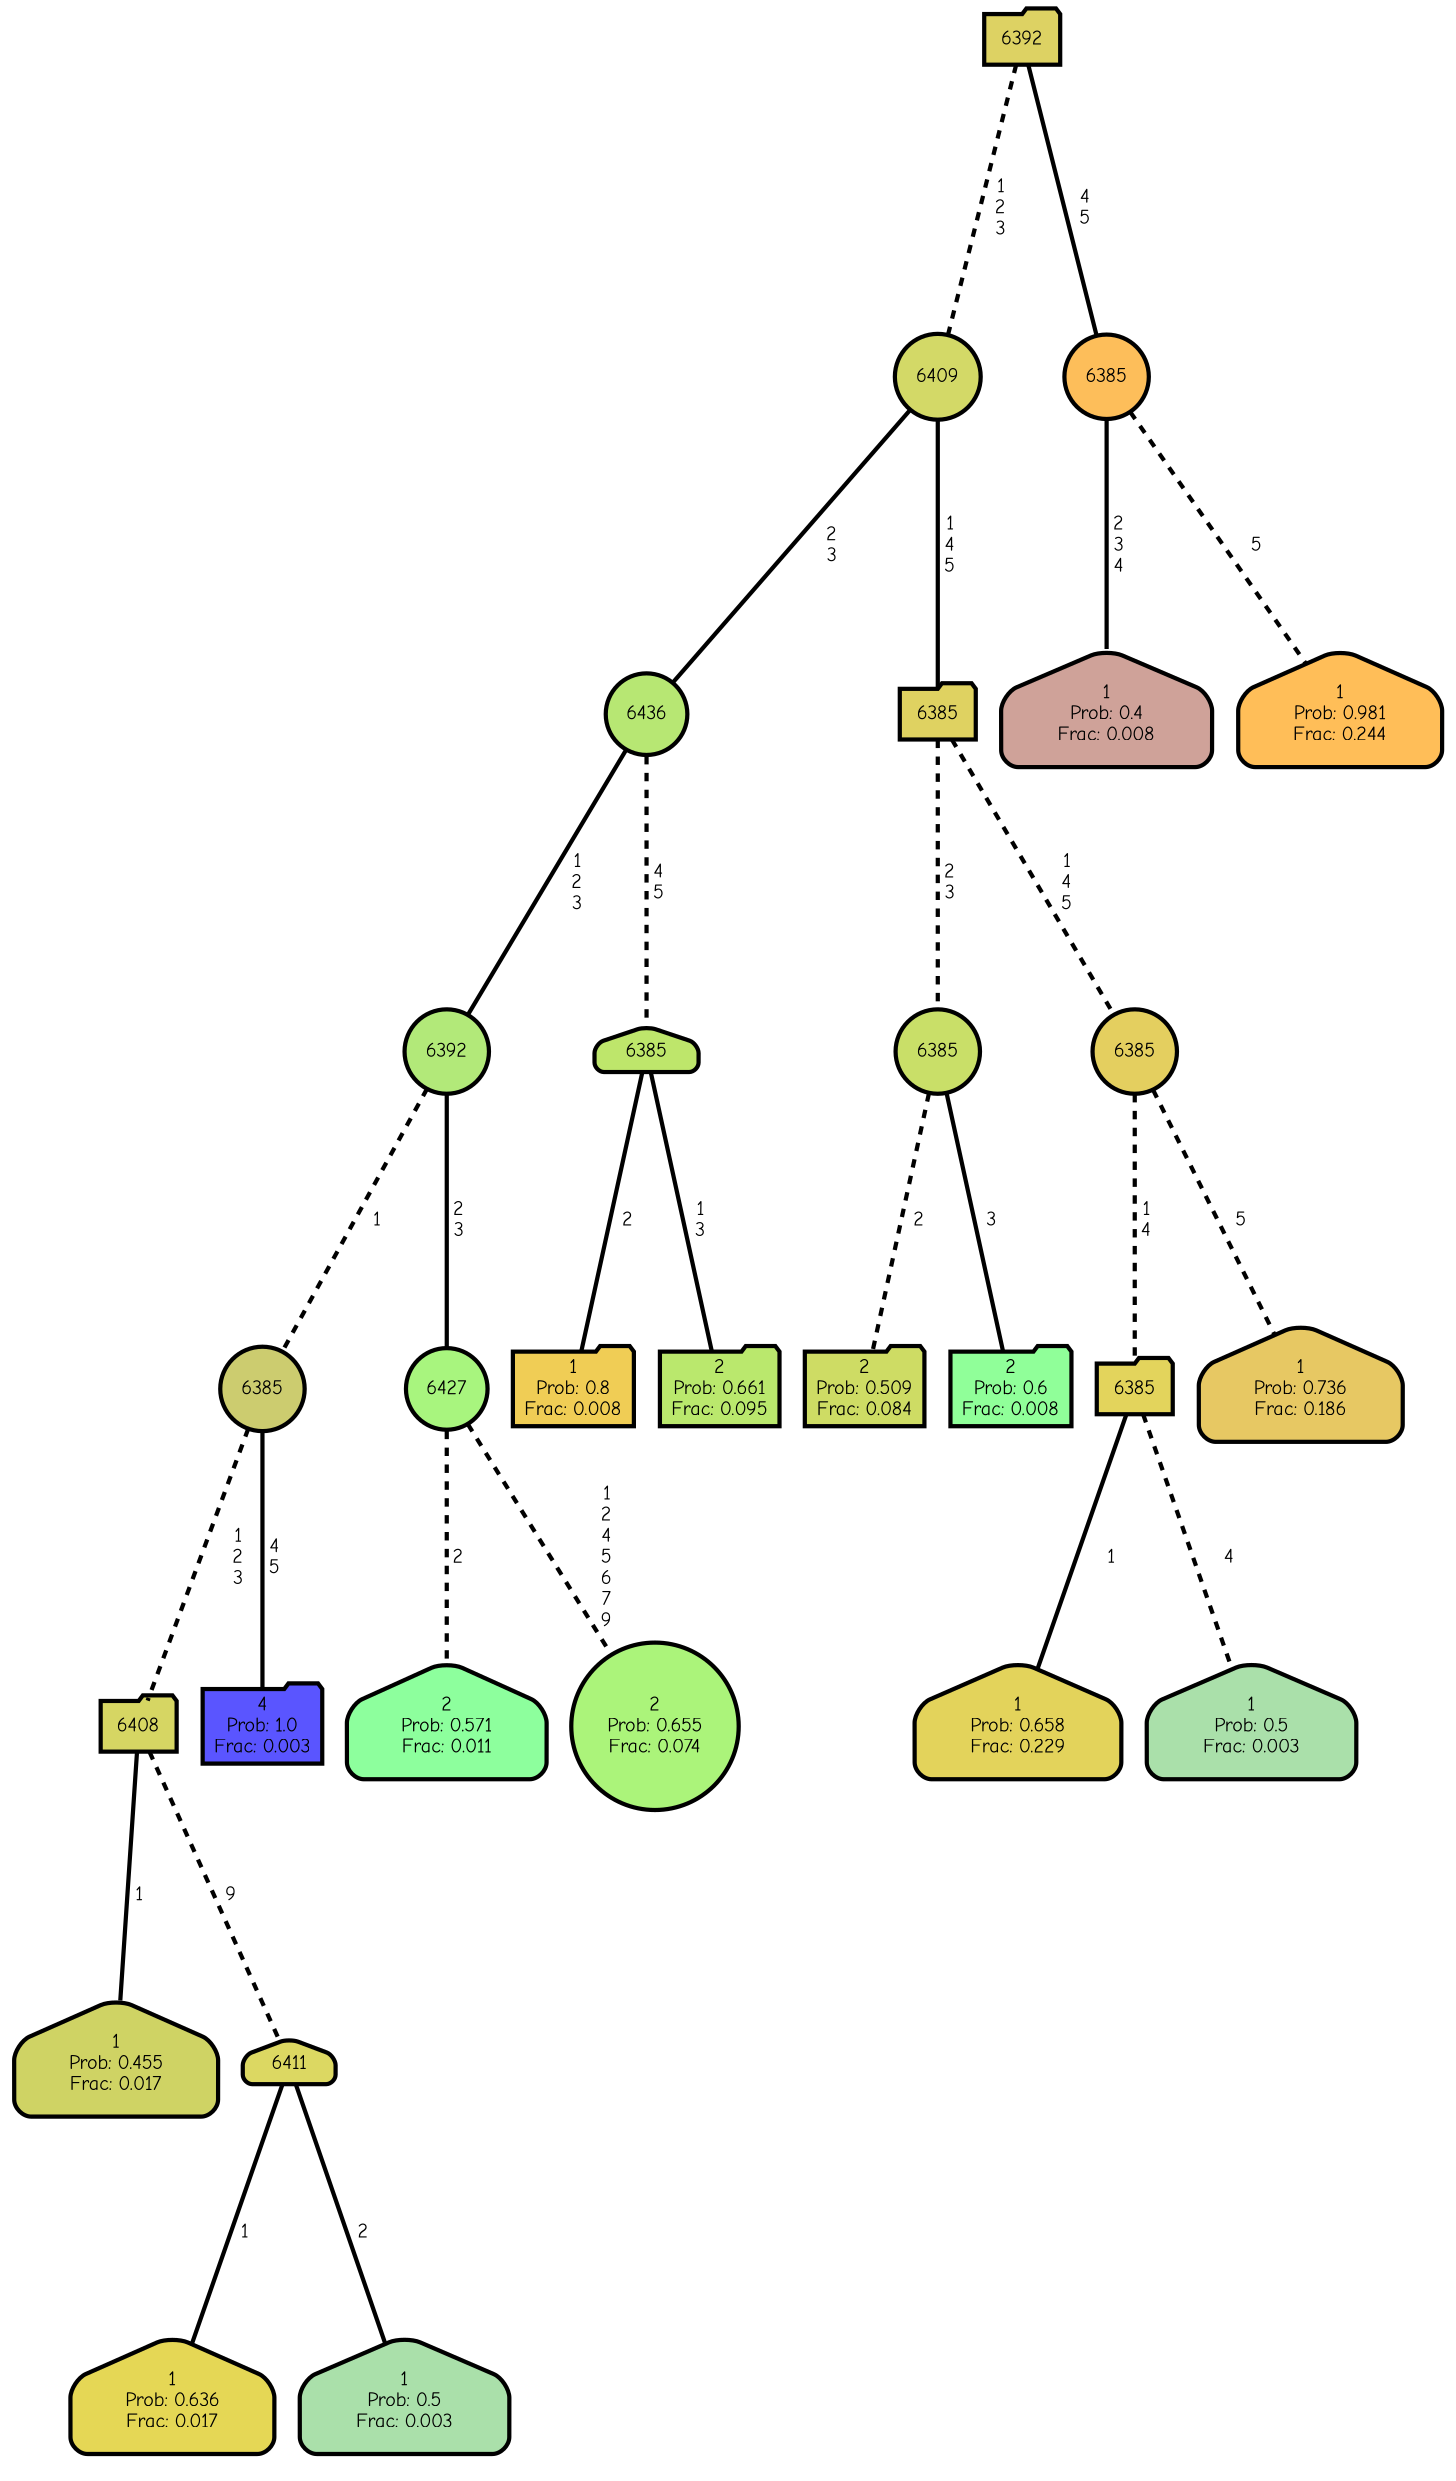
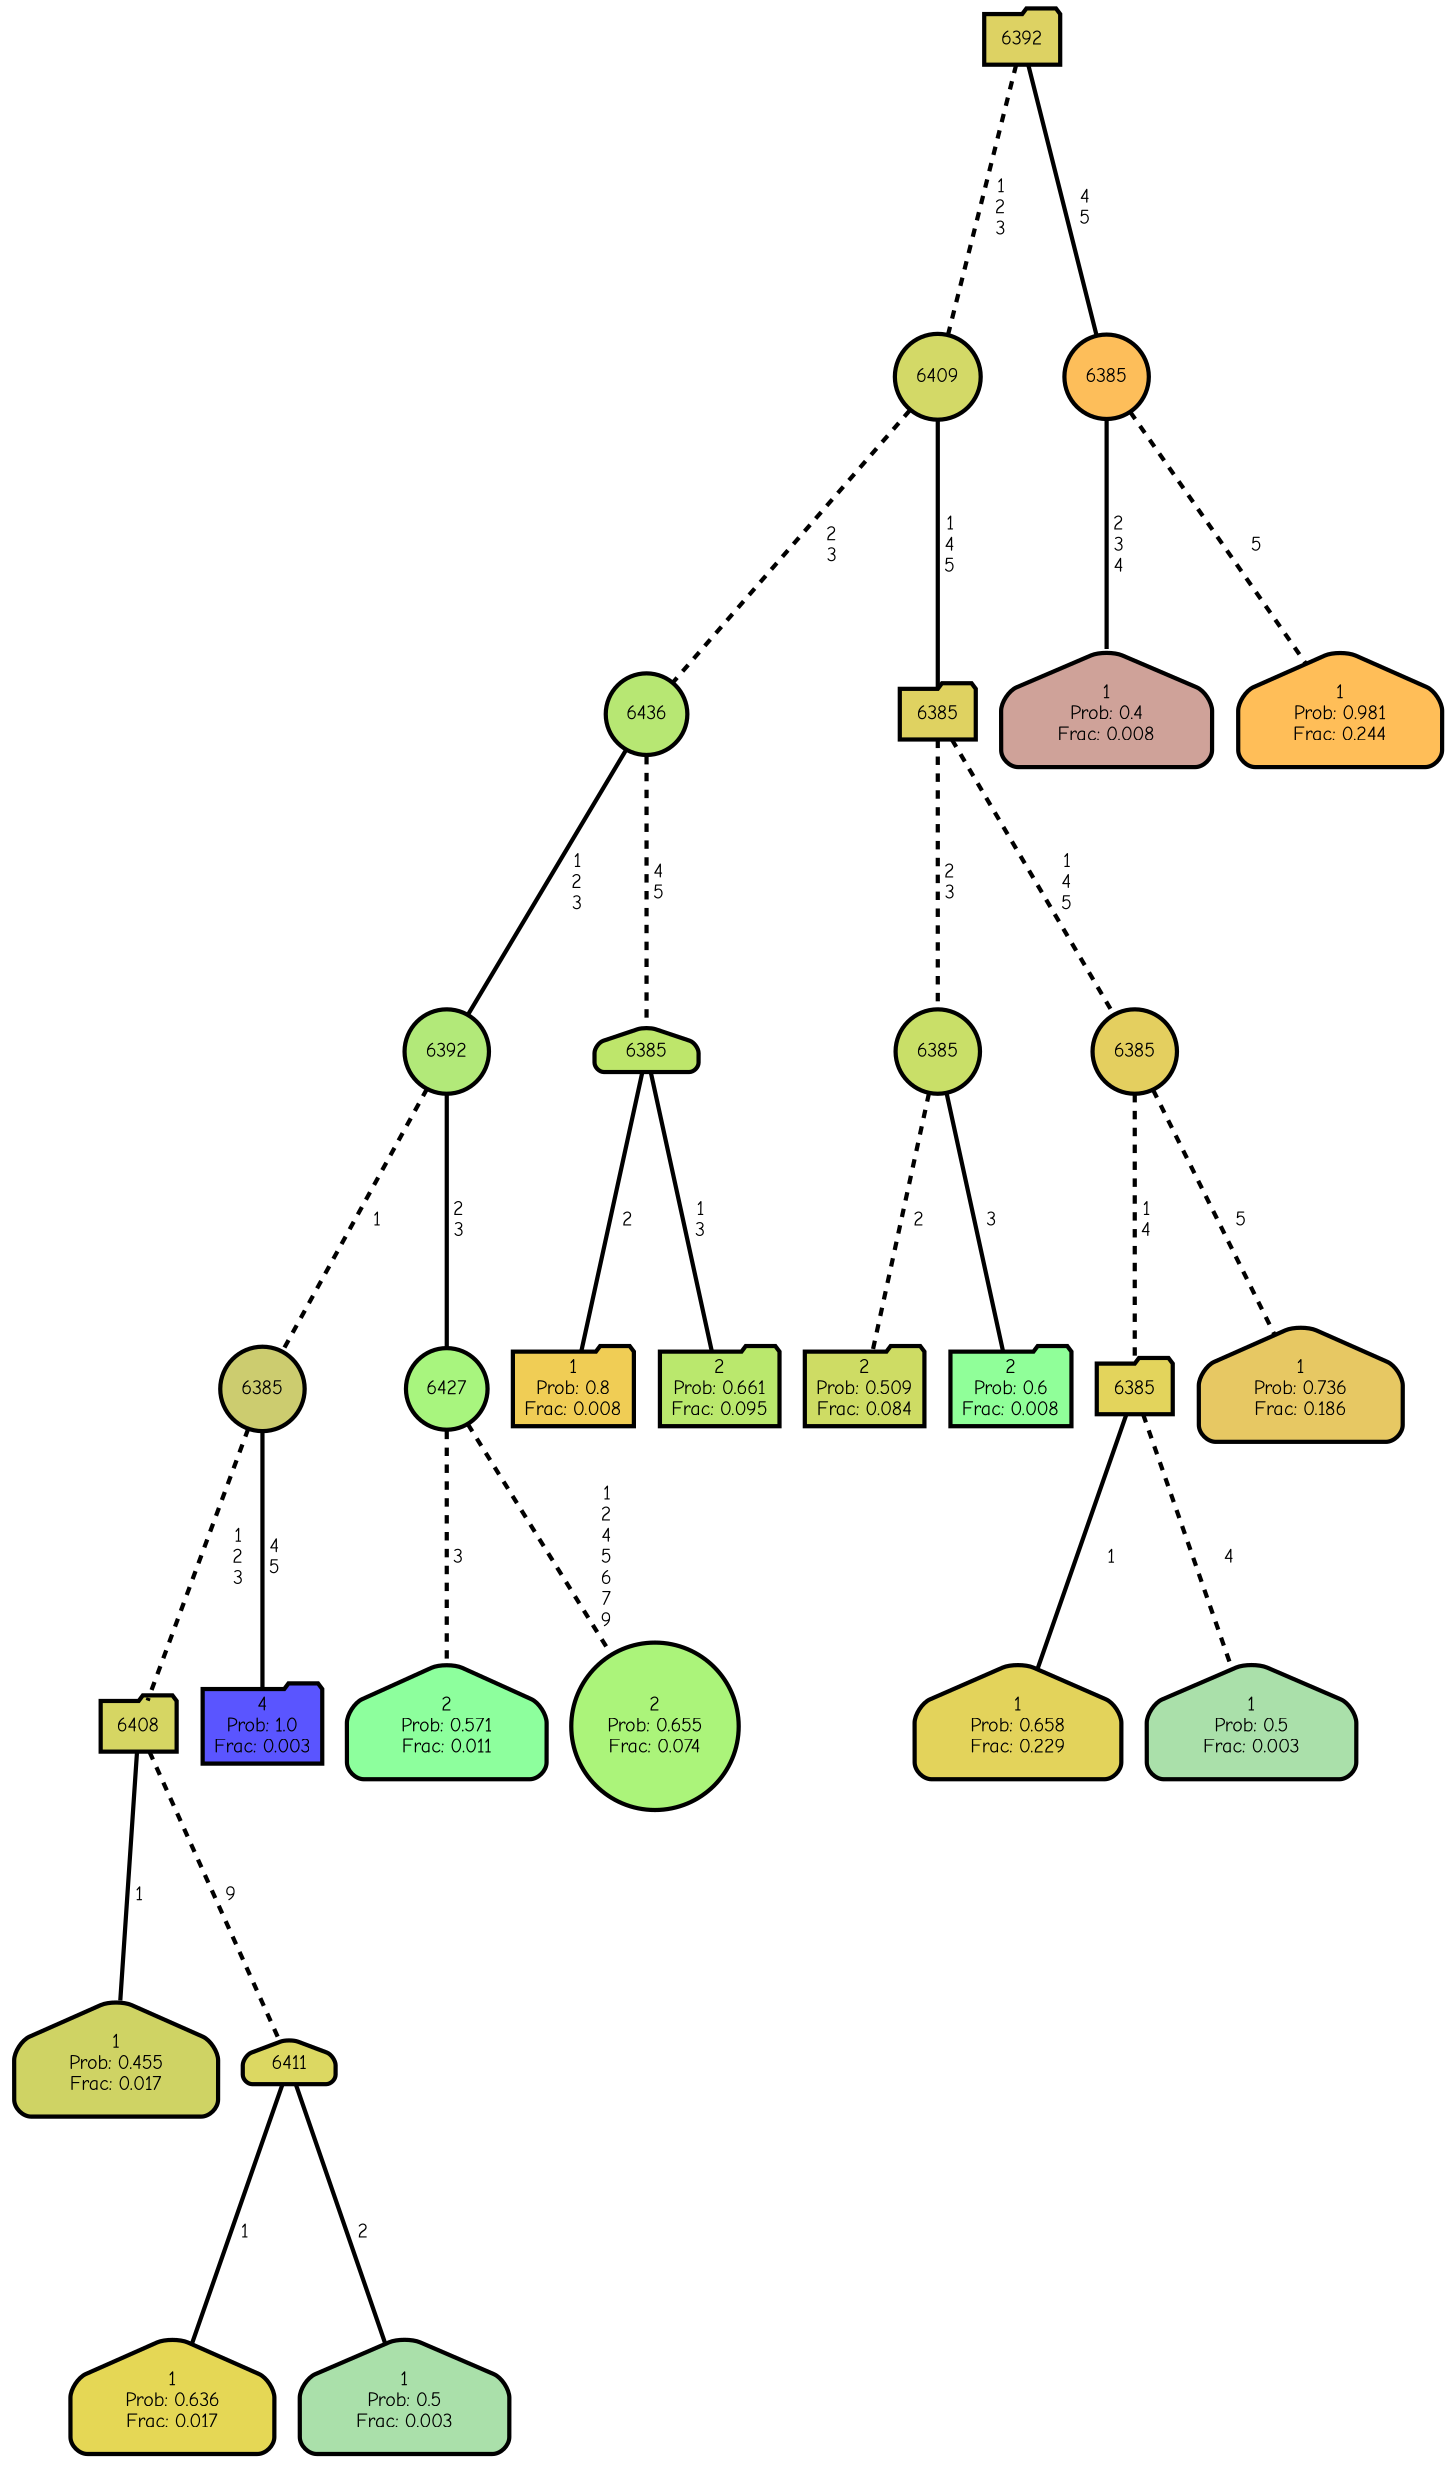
(791, 546) -> (791, 546)
(455, 1558) -> (455, 1558)
